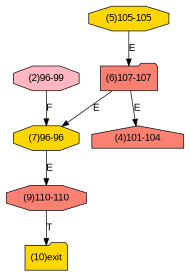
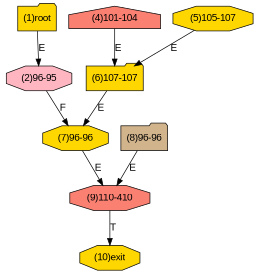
none -> (37, 19)
(129, 19) -> (213, 19)
(46, 78) -> (39, 78)
(129, 78) -> (115, 78)
(133, 105) -> (115, 44)
none -> (144, 138)
(46, 198) -> (110, 198)
(46, 258) -> (110, 258)
